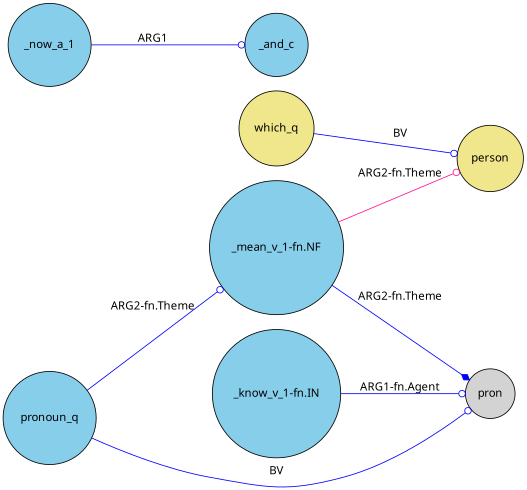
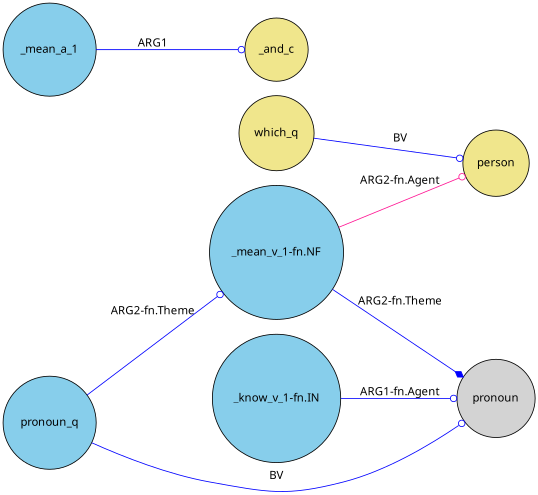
(50, 45) -> (50, 50)
(277, 45) -> (277, 50)
(400, 173) -> (400, 181)
(490, 394) -> (496, 398)
